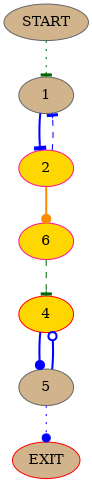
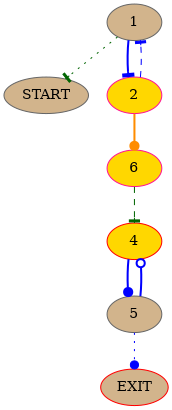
(46, 56) -> (93, 56)
